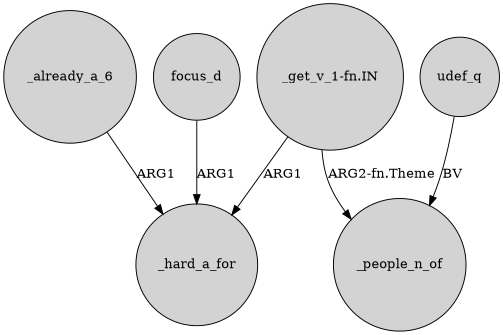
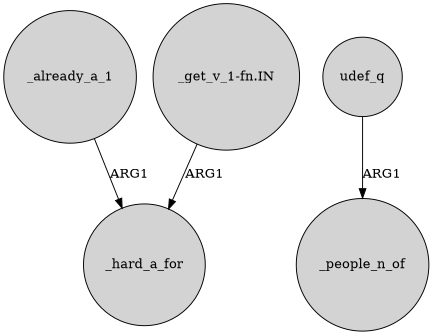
(70, 77) -> (70, 77)
(197, 77) -> none
(453, 174) -> (382, 174)
(329, 182) -> none
